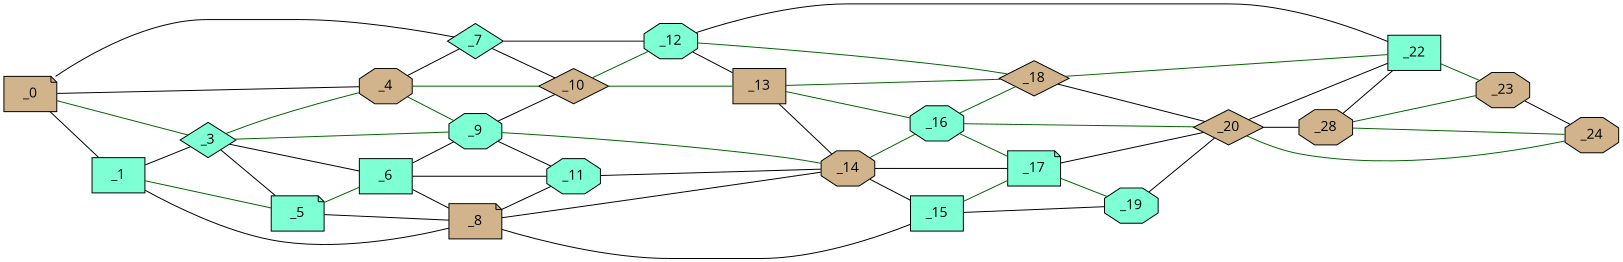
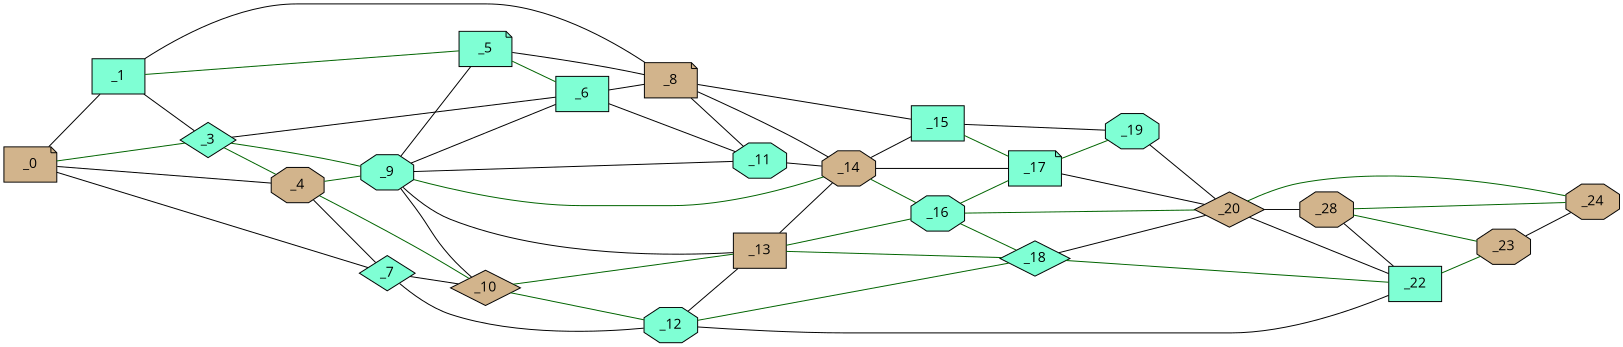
(1034, 78) -> (1035, 258)
(248, 173) -> (441, 105)
none -> (561, 247)
